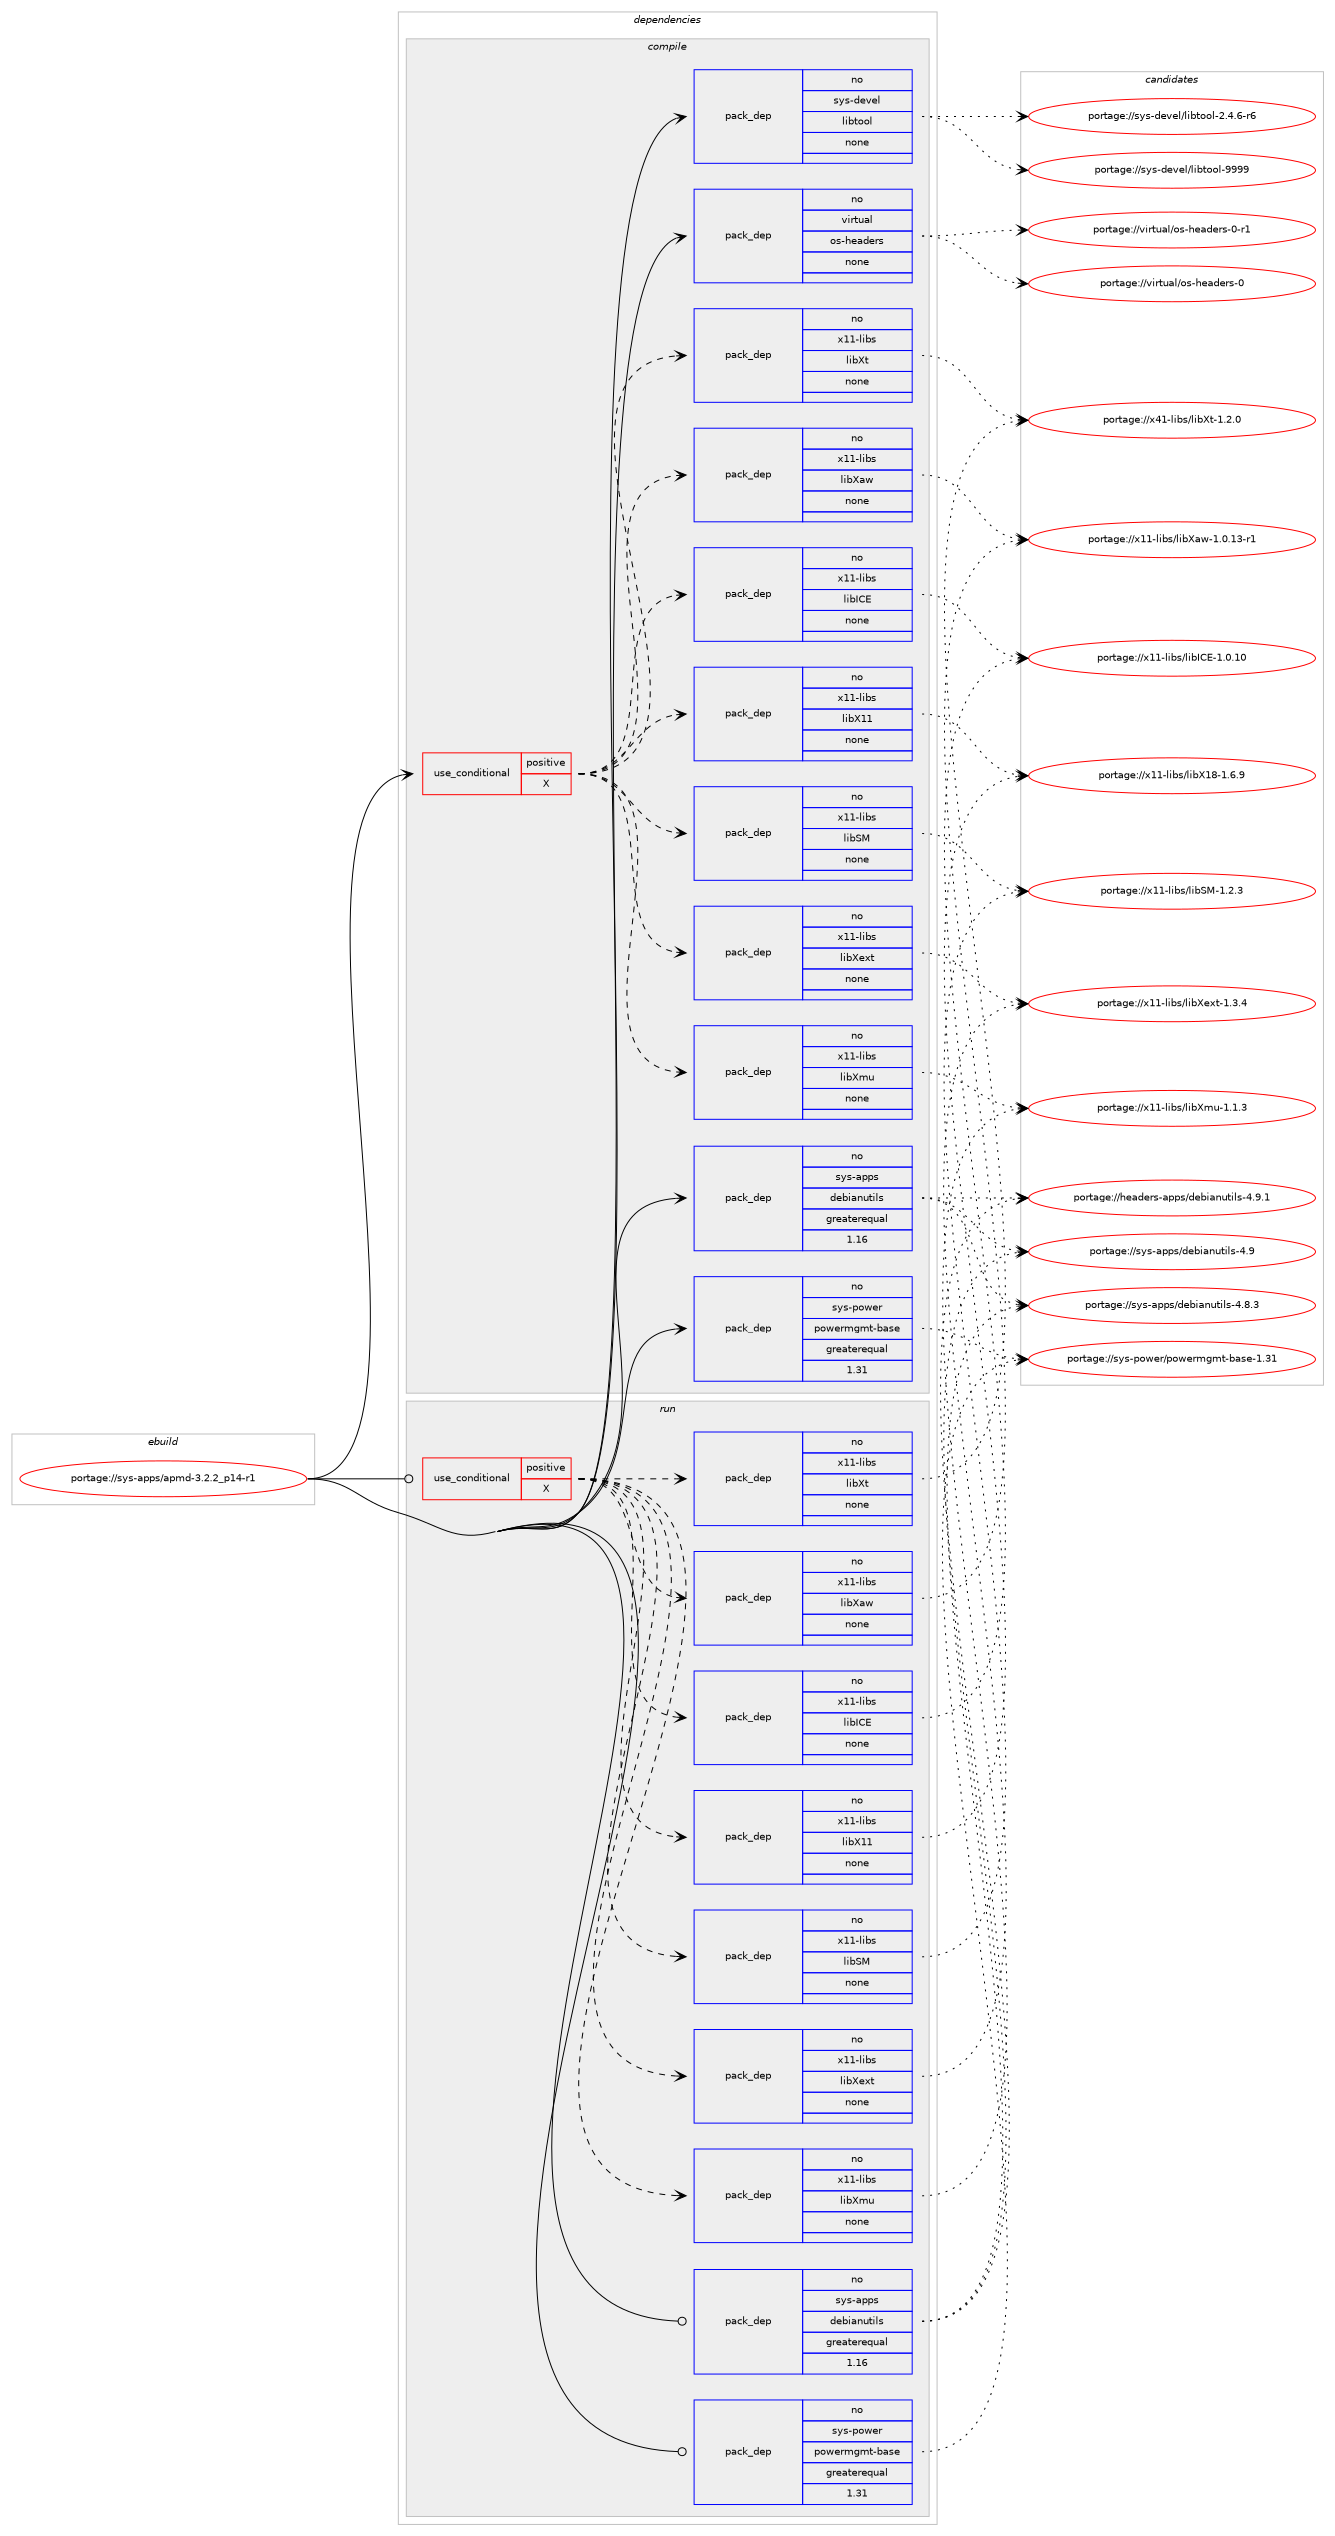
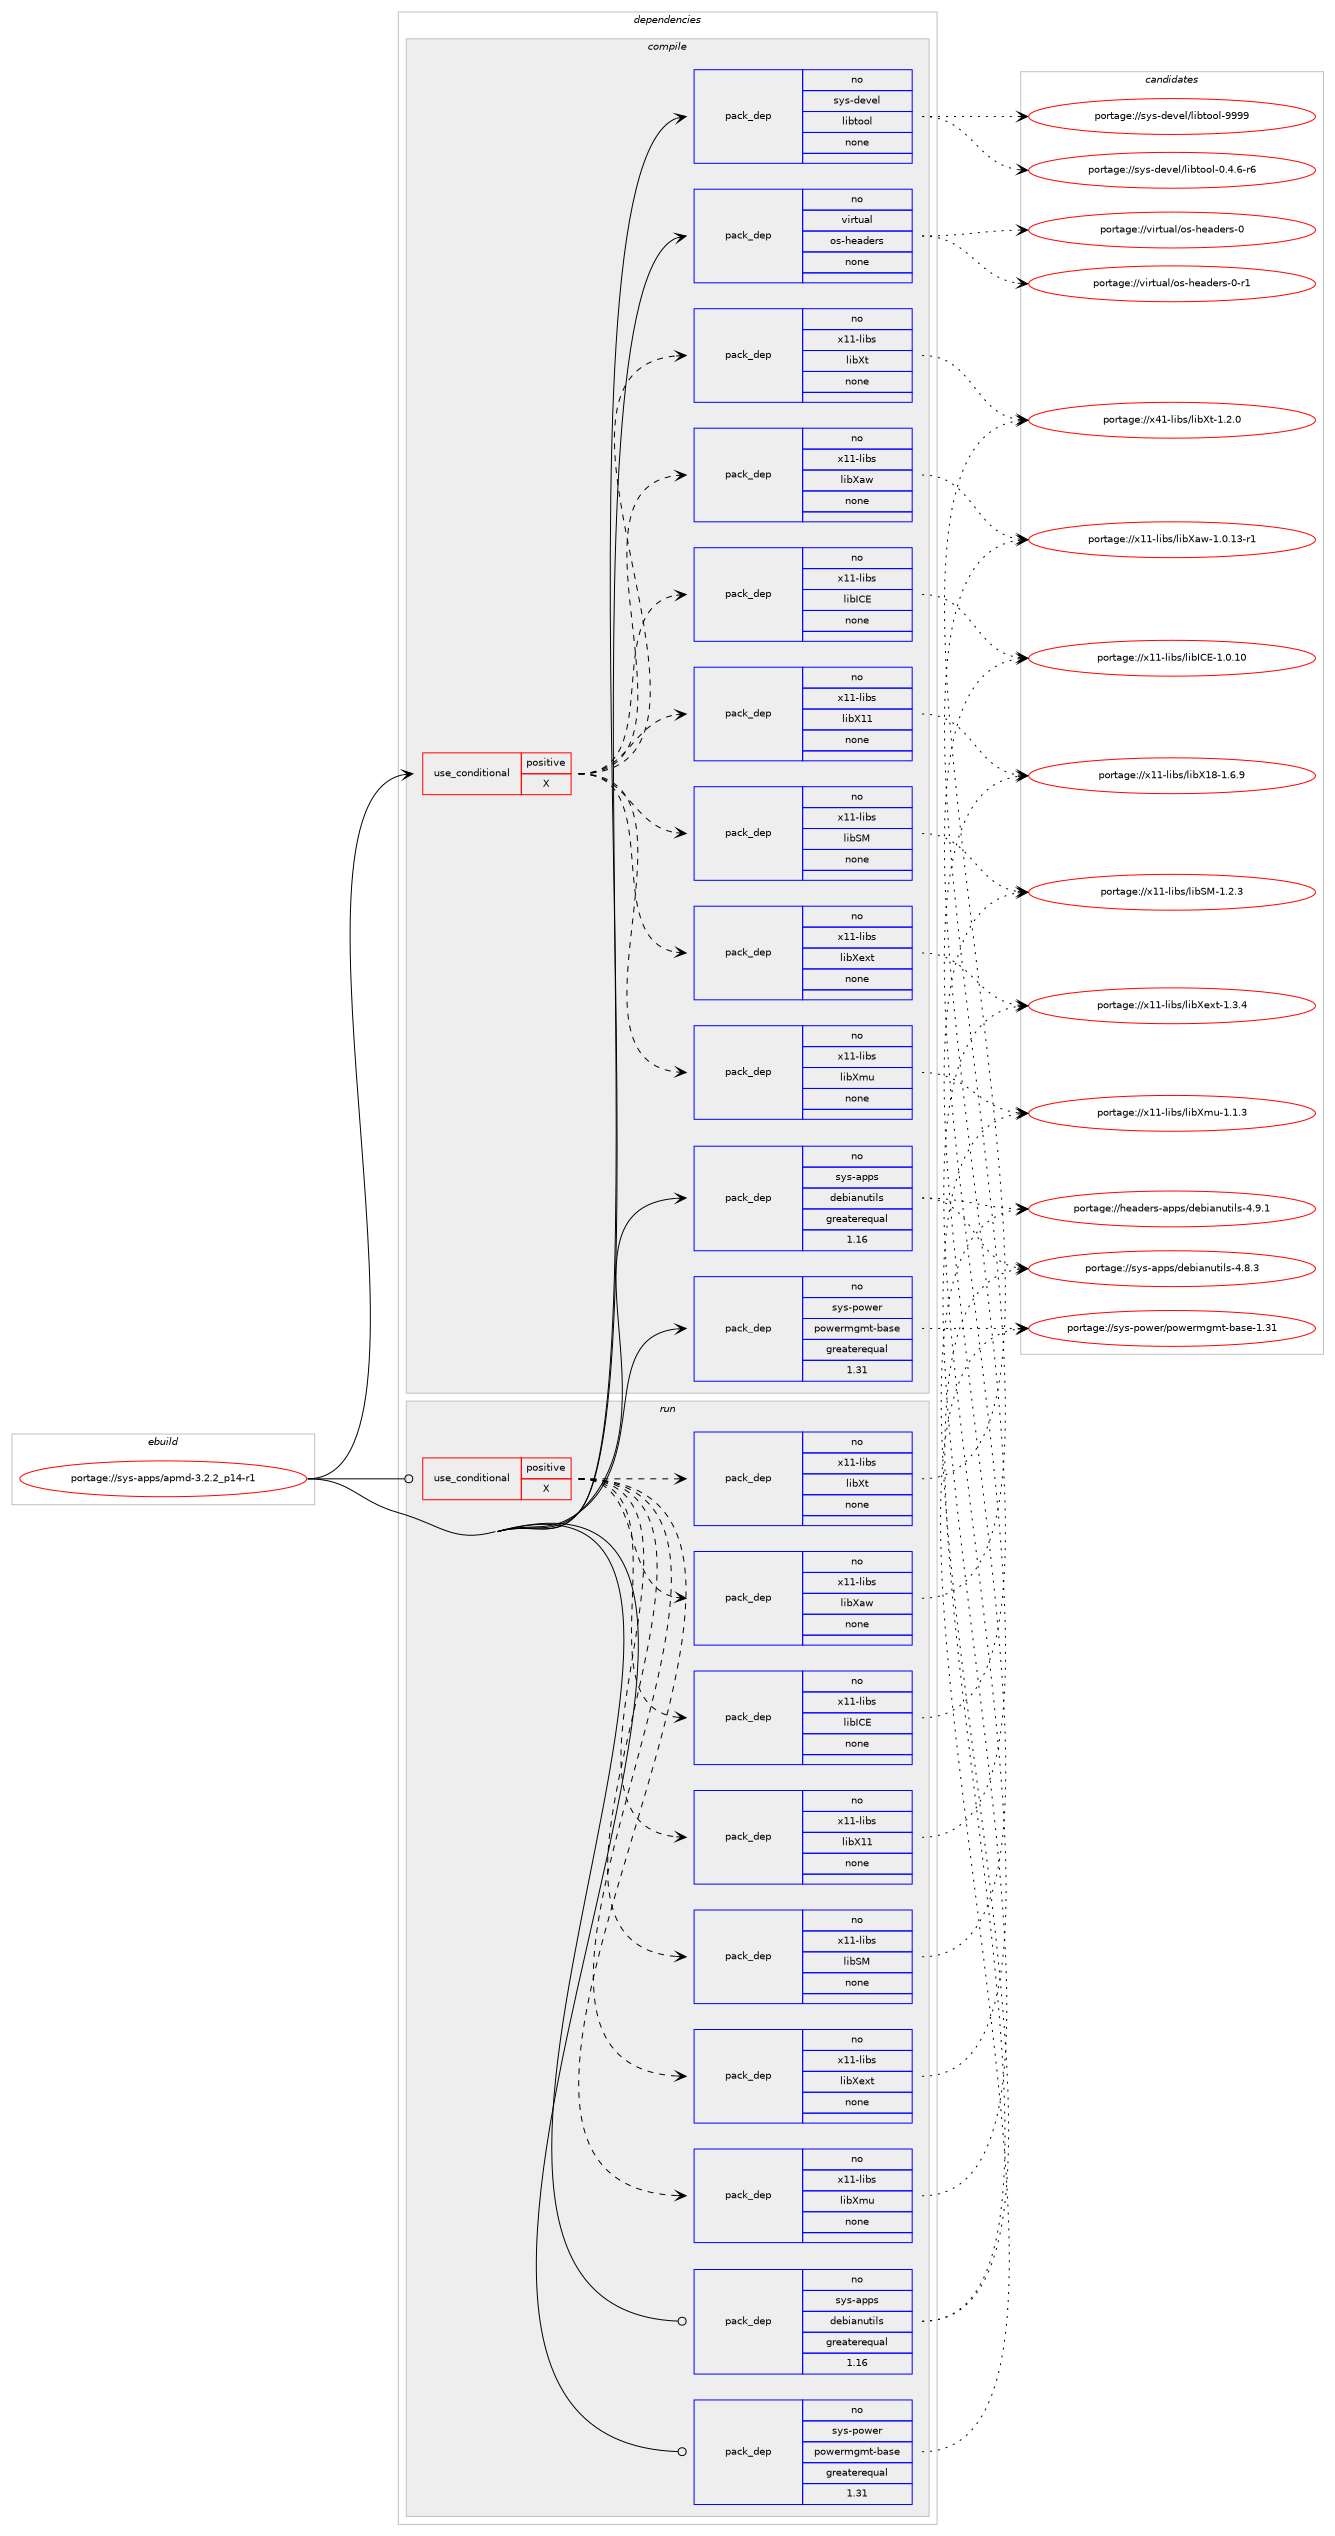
(1172, 117) -> (1172, 170)
(1172, 1252) -> none
